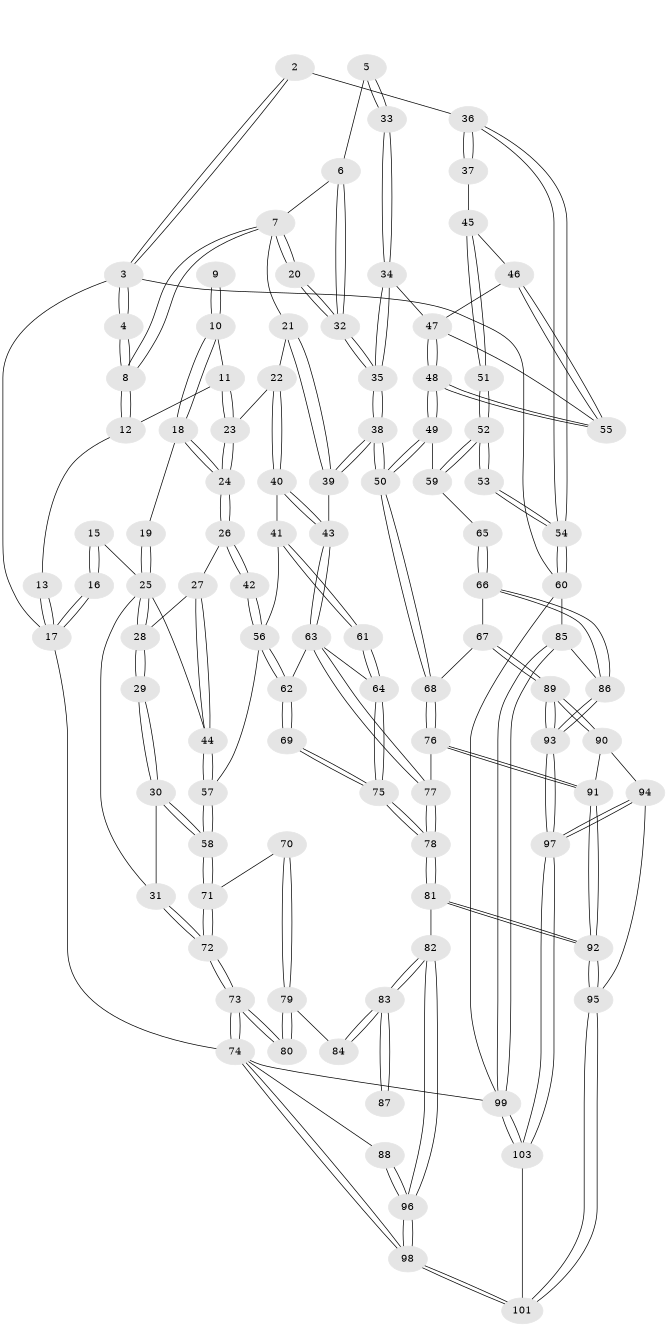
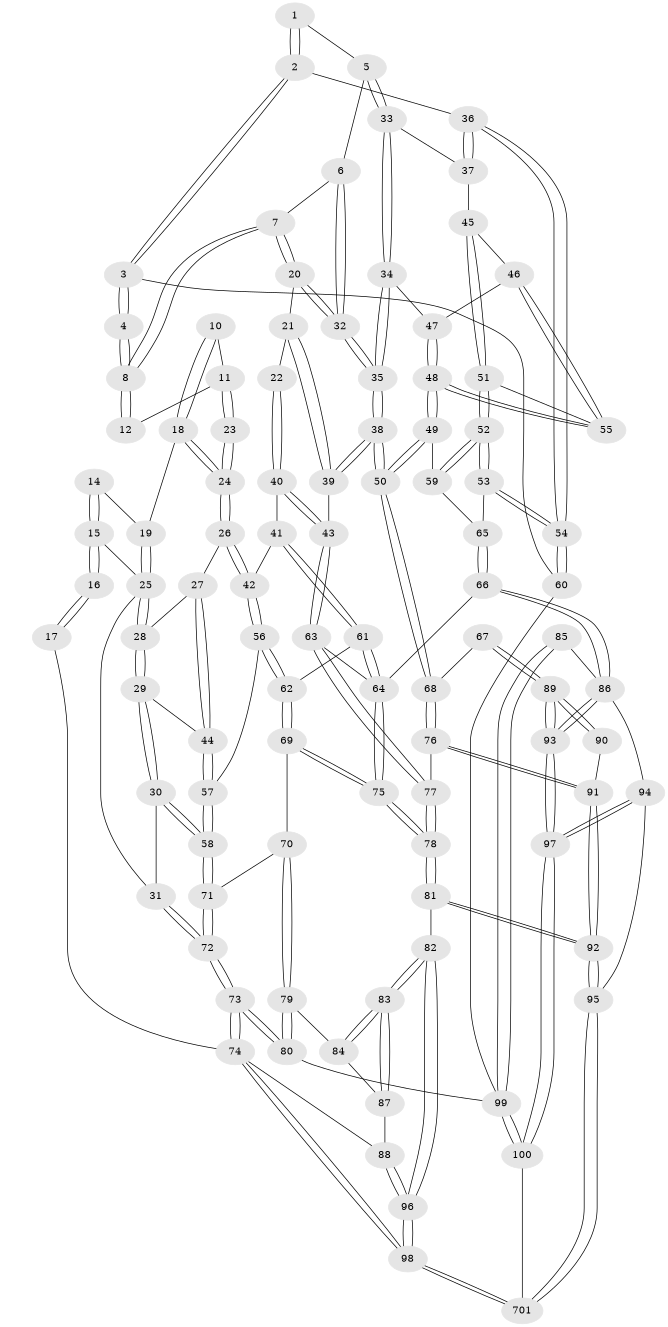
none -> (295, 16)
none -> (428, 145)
(216, 275) -> none
(267, 276) -> (292, 301)
(516, 369) -> (545, 404)
(254, 404) -> none
(3, 433) -> none
none -> (94, 482)
none -> (483, 508)
(42, 586) -> none
(277, 587) -> (263, 560)
(483, 612) -> (431, 637)
(562, 618) -> none
(181, 662) -> (174, 715)
(299, 663) -> (326, 662)
(624, 767) -> (632, 739)
none -> (287, 793)
none -> (357, 1073)
(366, 1083) -> (396, 1086)
none -> (385, 1130)
(522, 1155) -> (522, 1155)
(522, 1311) -> (522, 1311)
